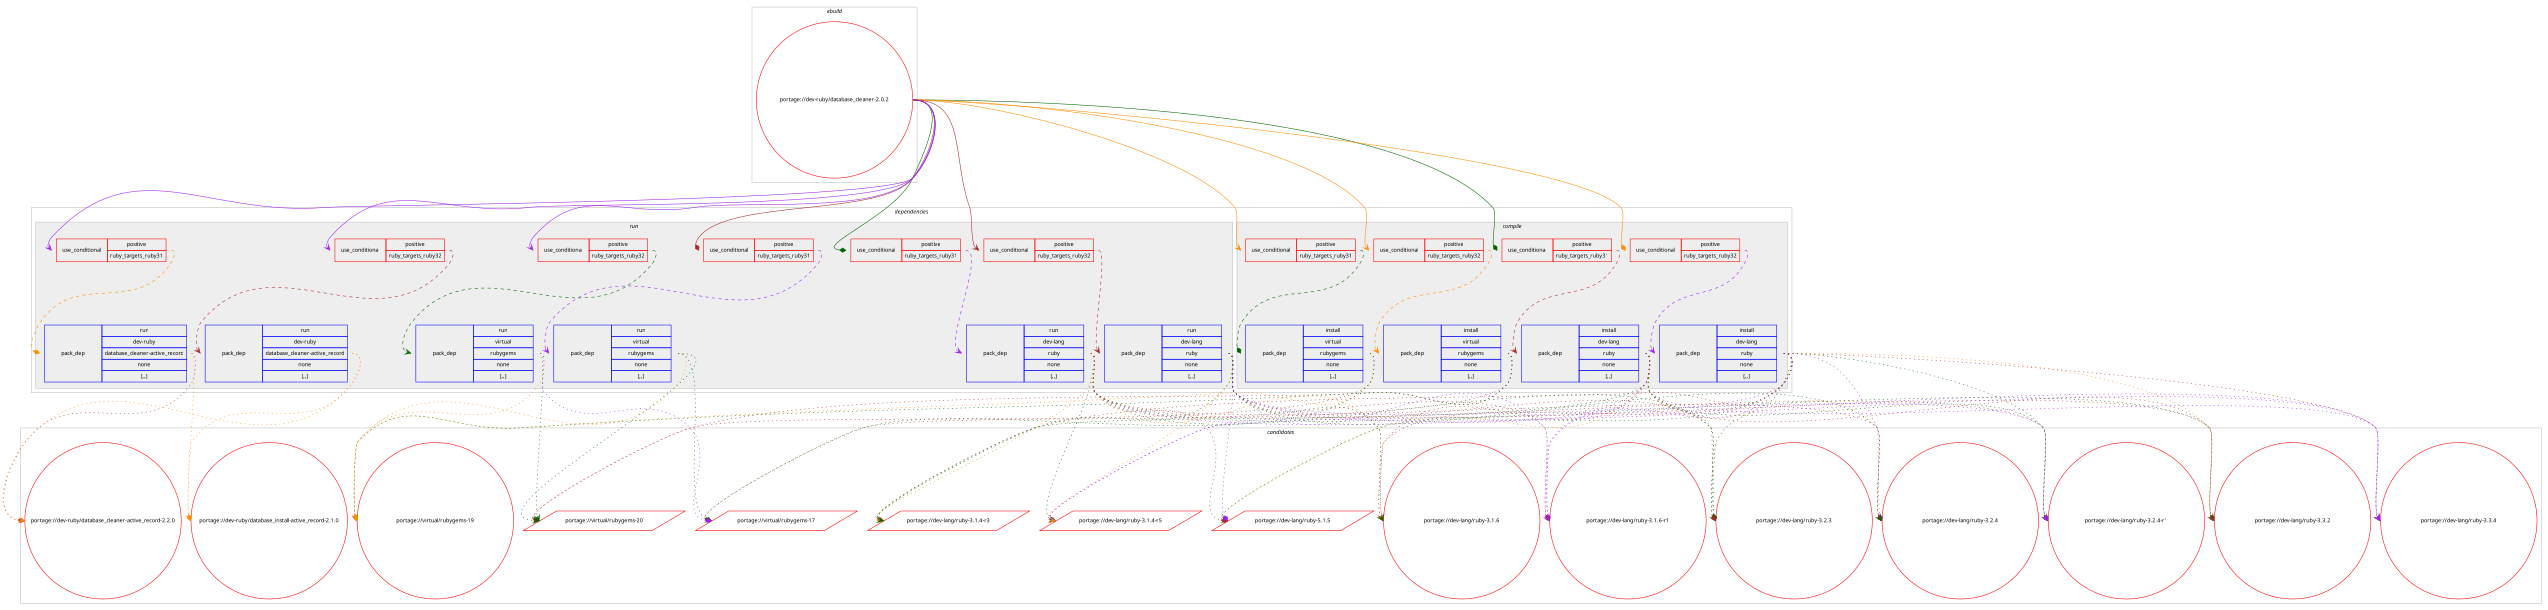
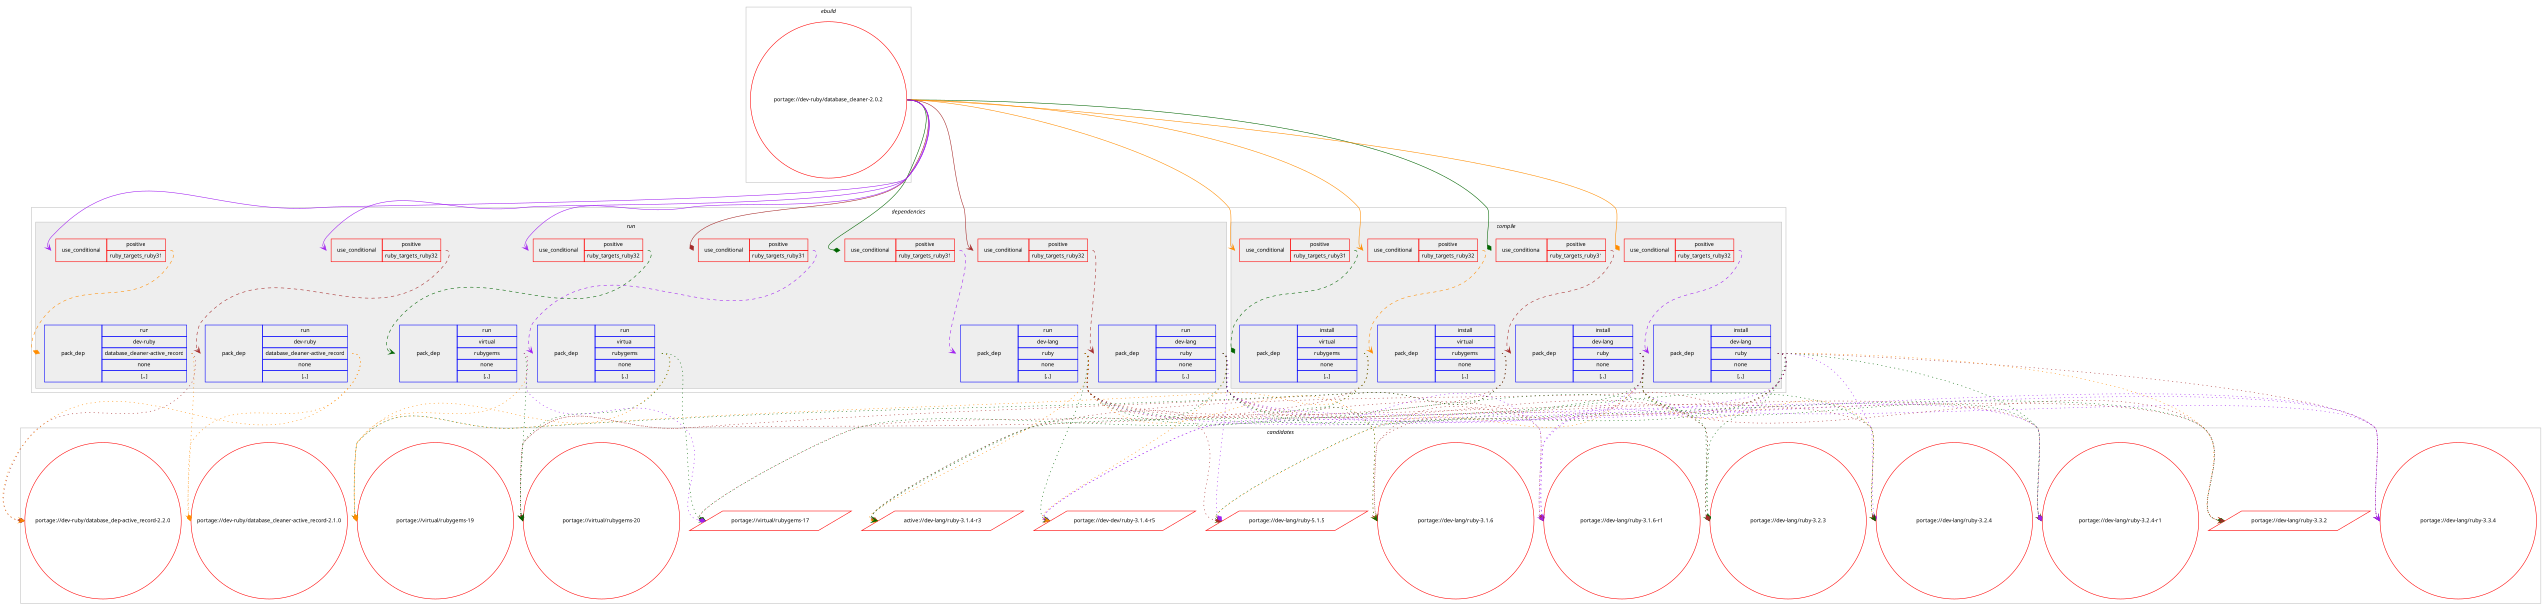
(103, 521) -> (103, 521)
(269, 521) -> (269, 521)
(604, 521) -> (602, 521)
(949, 521) -> (943, 521)
(1121, 521) -> (1115, 521)
(2293, 521) -> (2289, 521)
